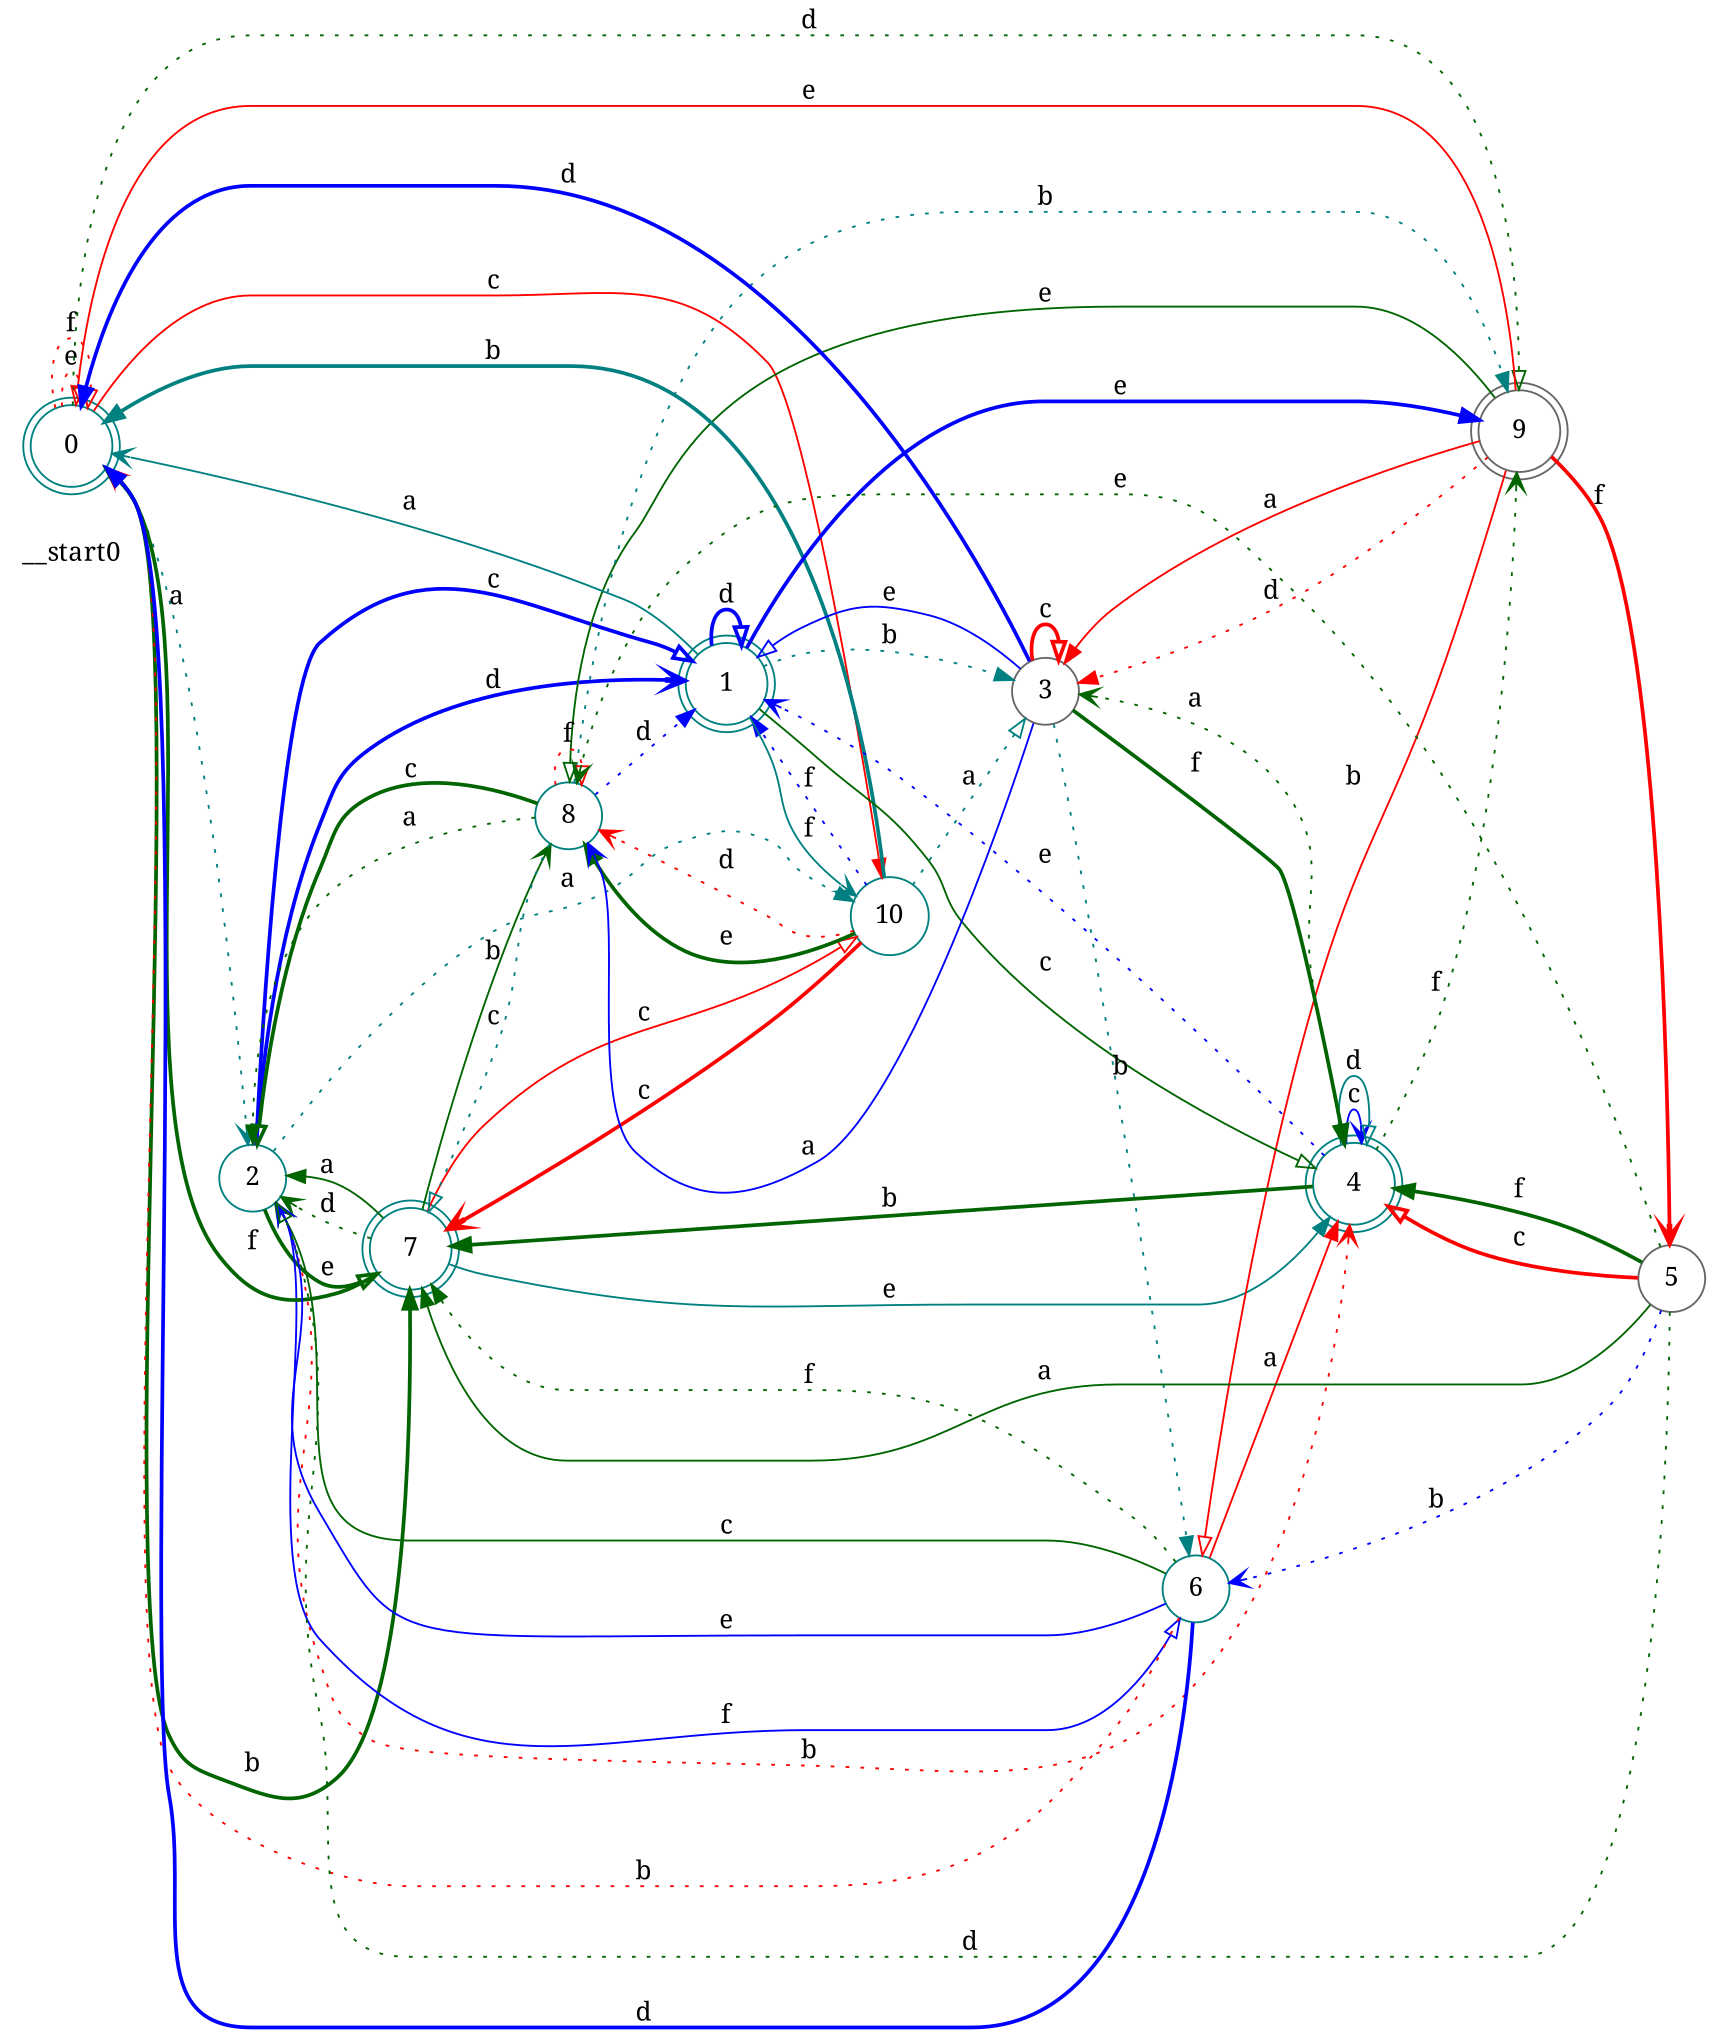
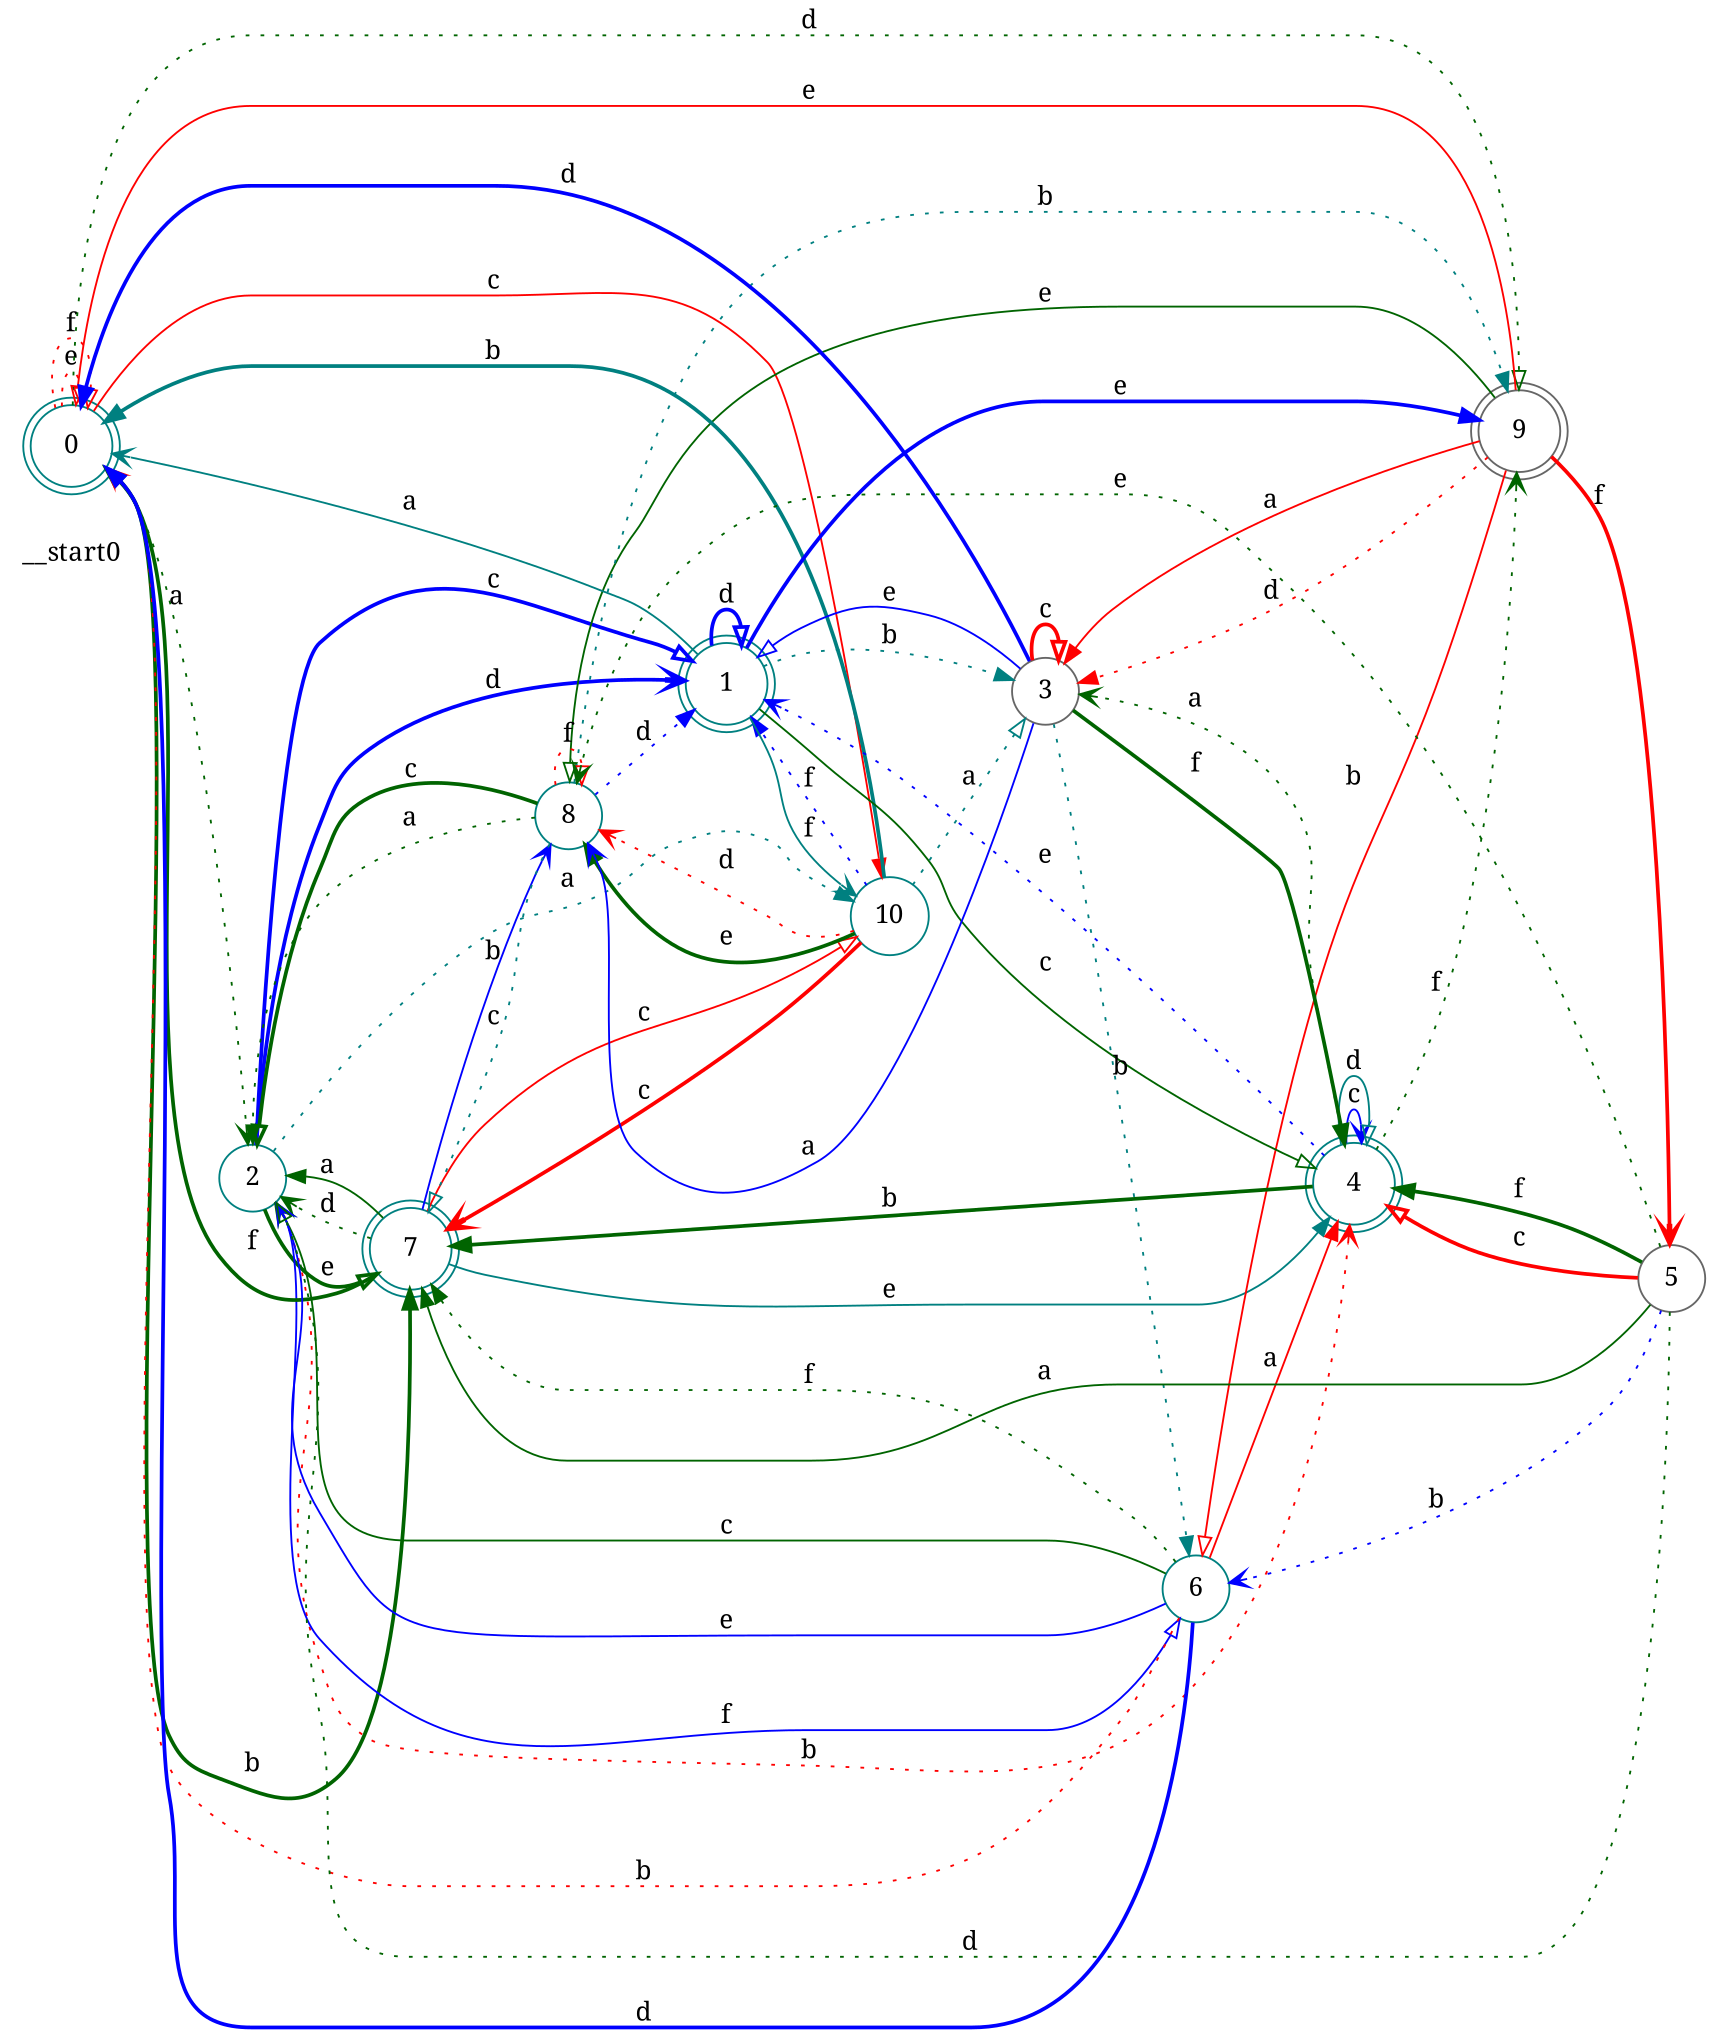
(206, 789) -> (206, 789)
(475, 1033) -> (475, 1033)
